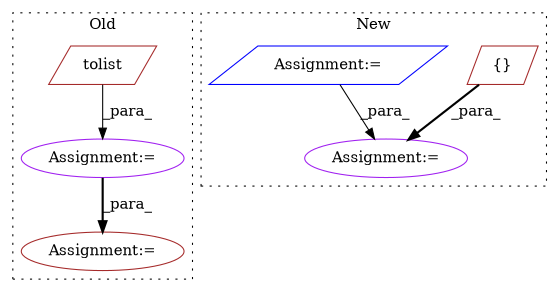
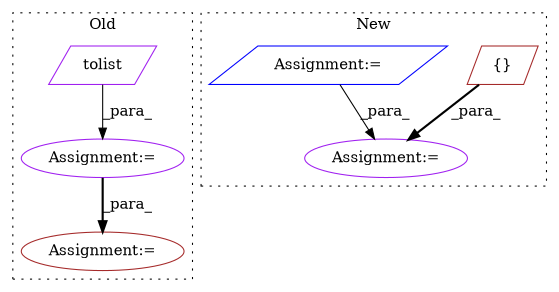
(103, 65) -> (103, 65)
